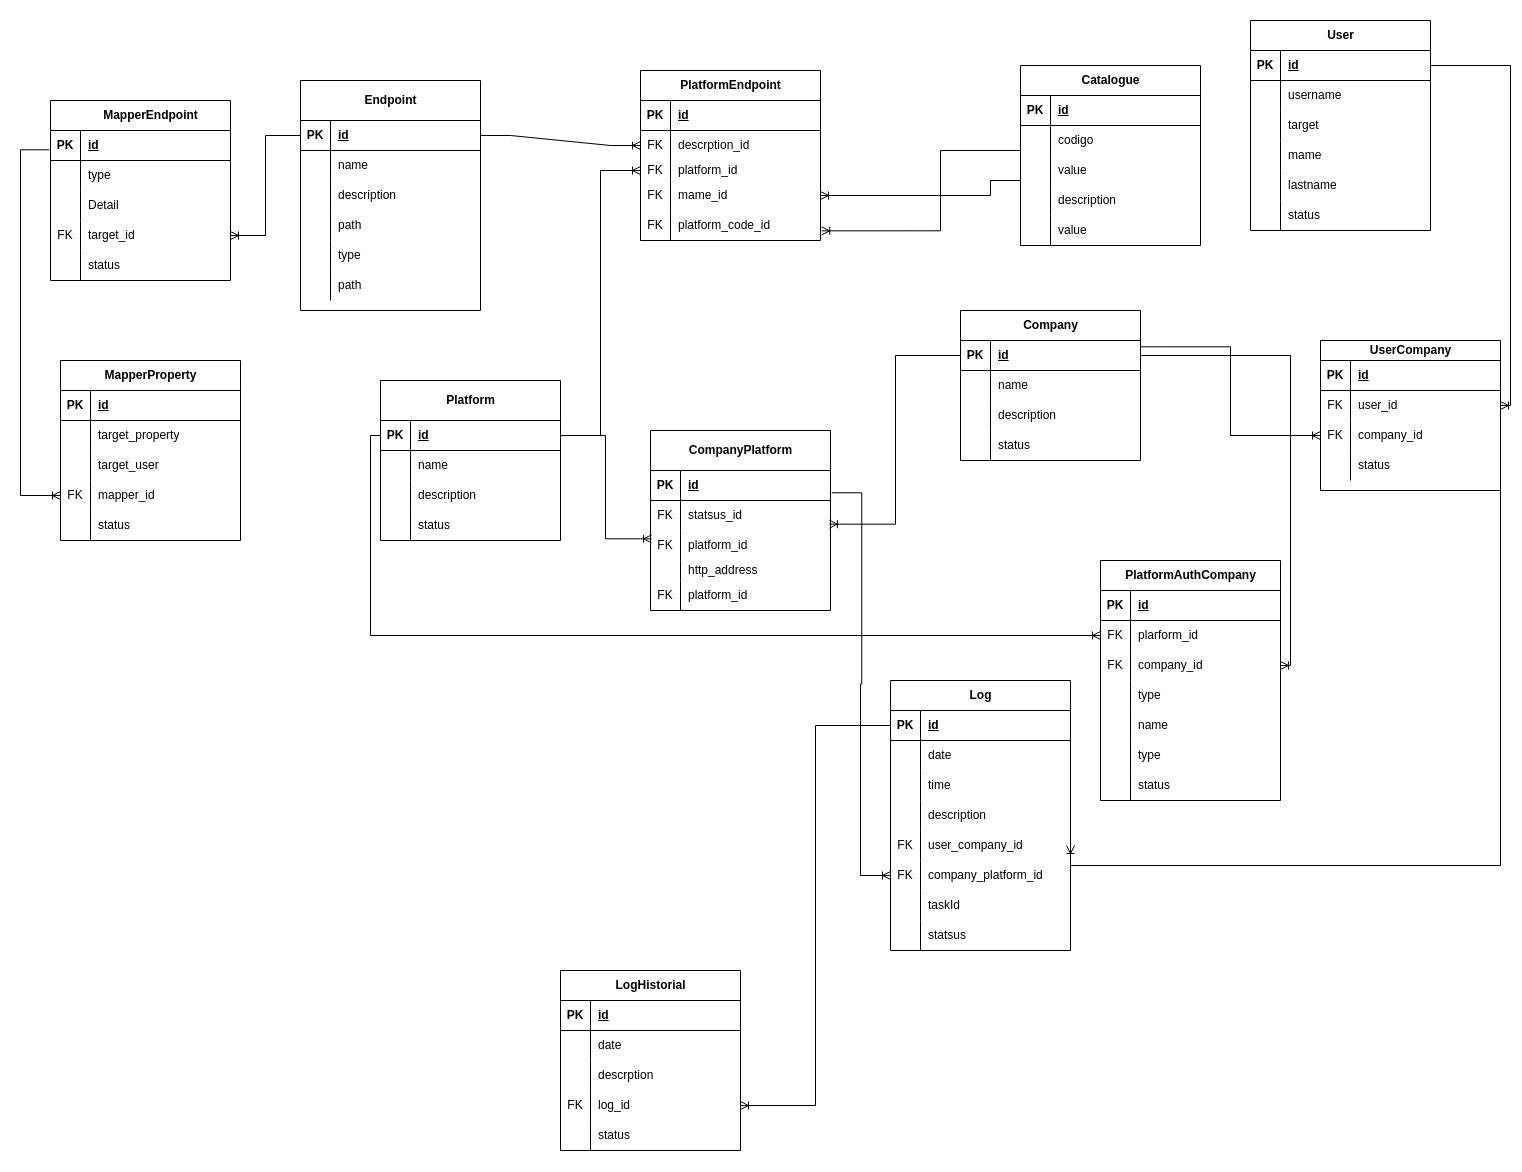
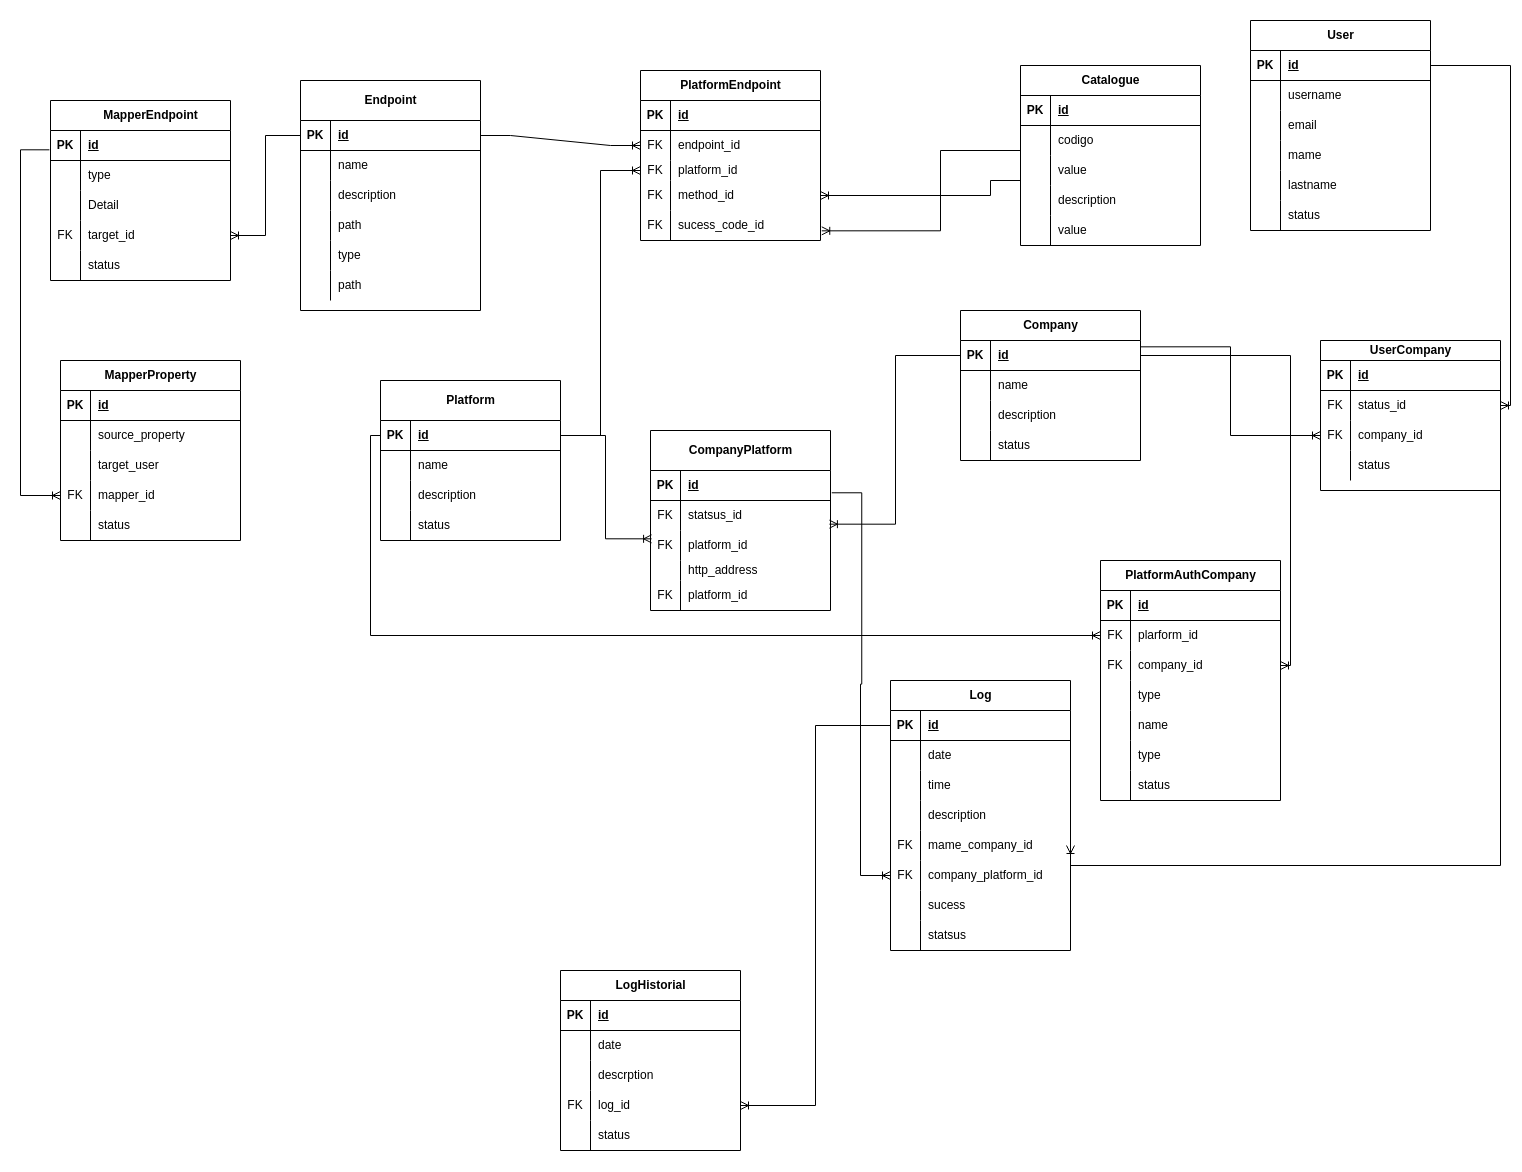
(1309, 126) -> (1302, 126)
(719, 146) -> (712, 146)
(700, 196) -> (707, 196)
(729, 226) -> (724, 226)
(1380, 406) -> (1387, 406)
(149, 436) -> (149, 436)
(977, 846) -> (977, 846)
(949, 906) -> (949, 906)
